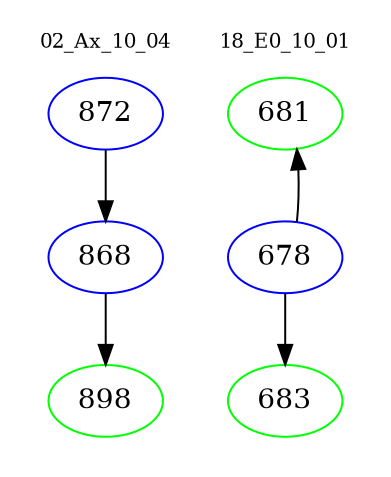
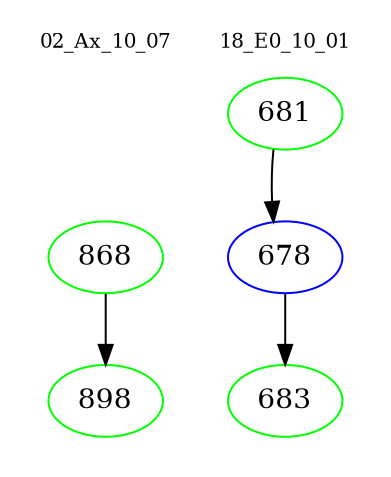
(106, 43) -> (106, 43)
(106, 114) -> none
(299, 196) -> (272, 175)
(106, 257) -> (106, 257)
